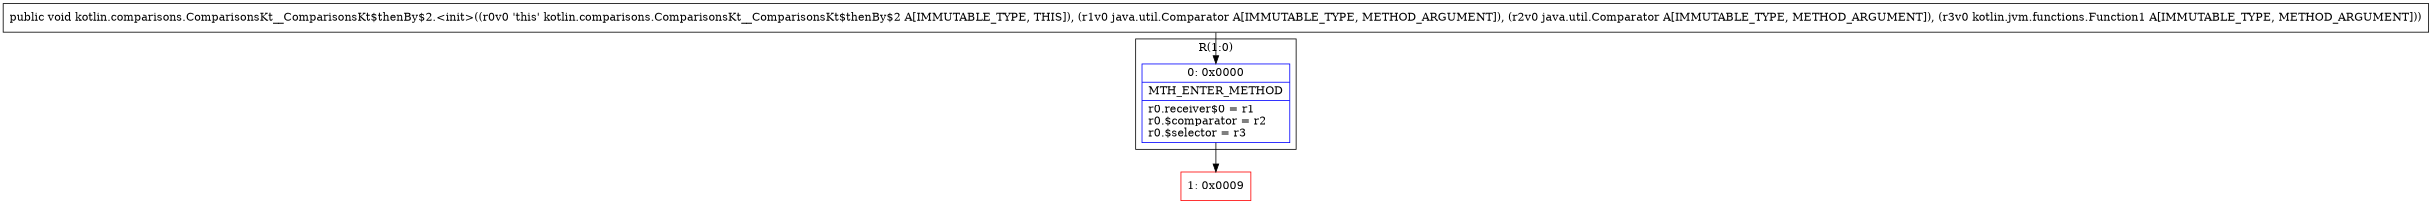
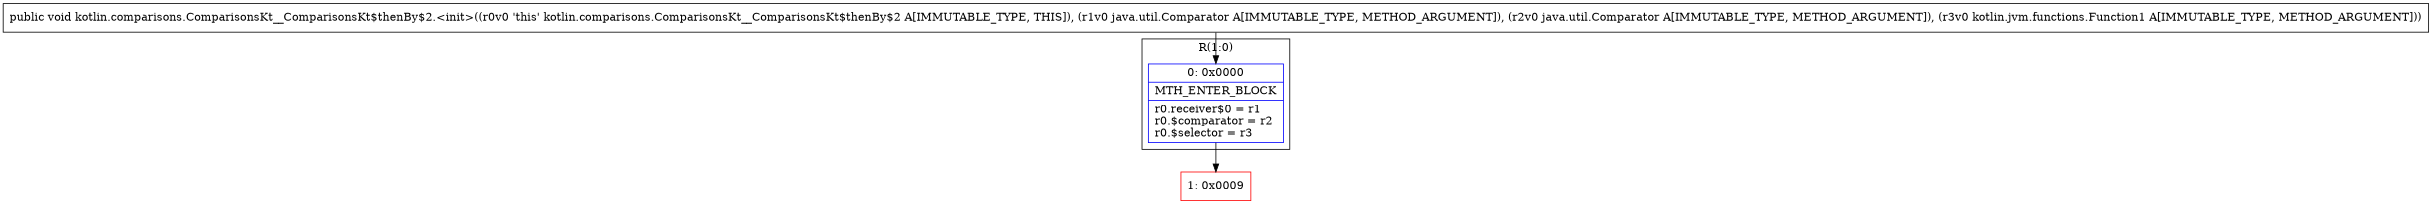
(1216, 91) -> (1216, 91)
